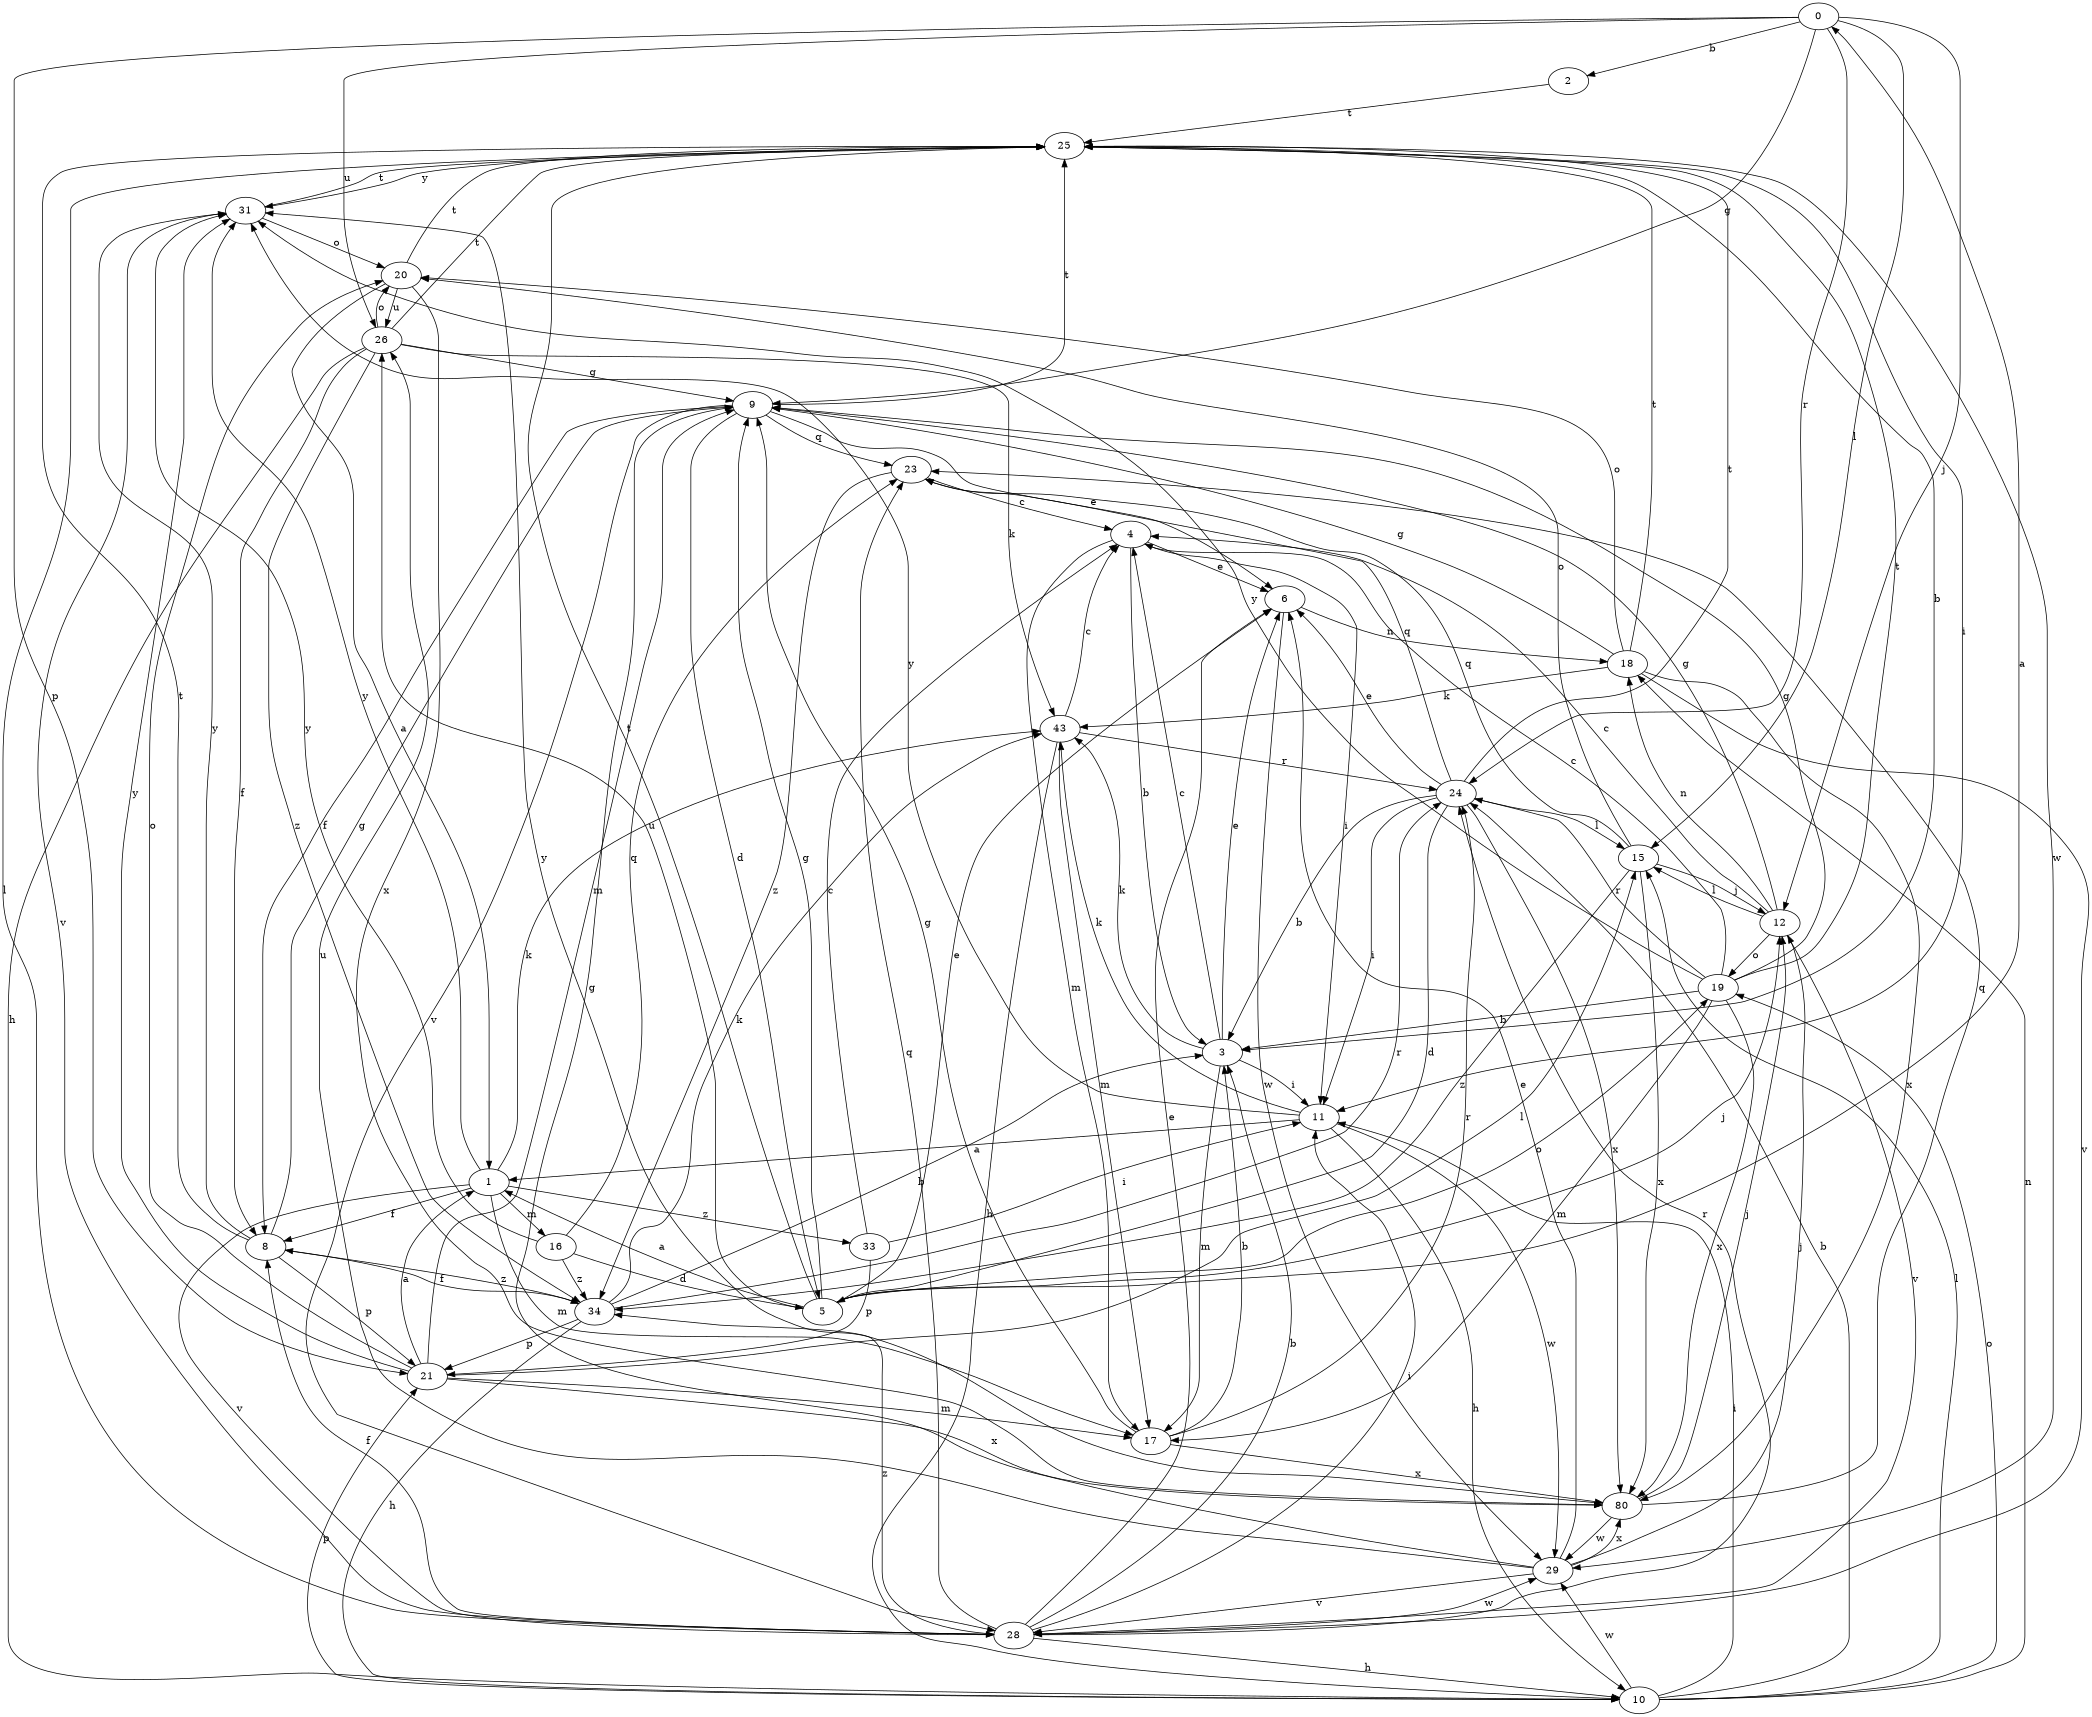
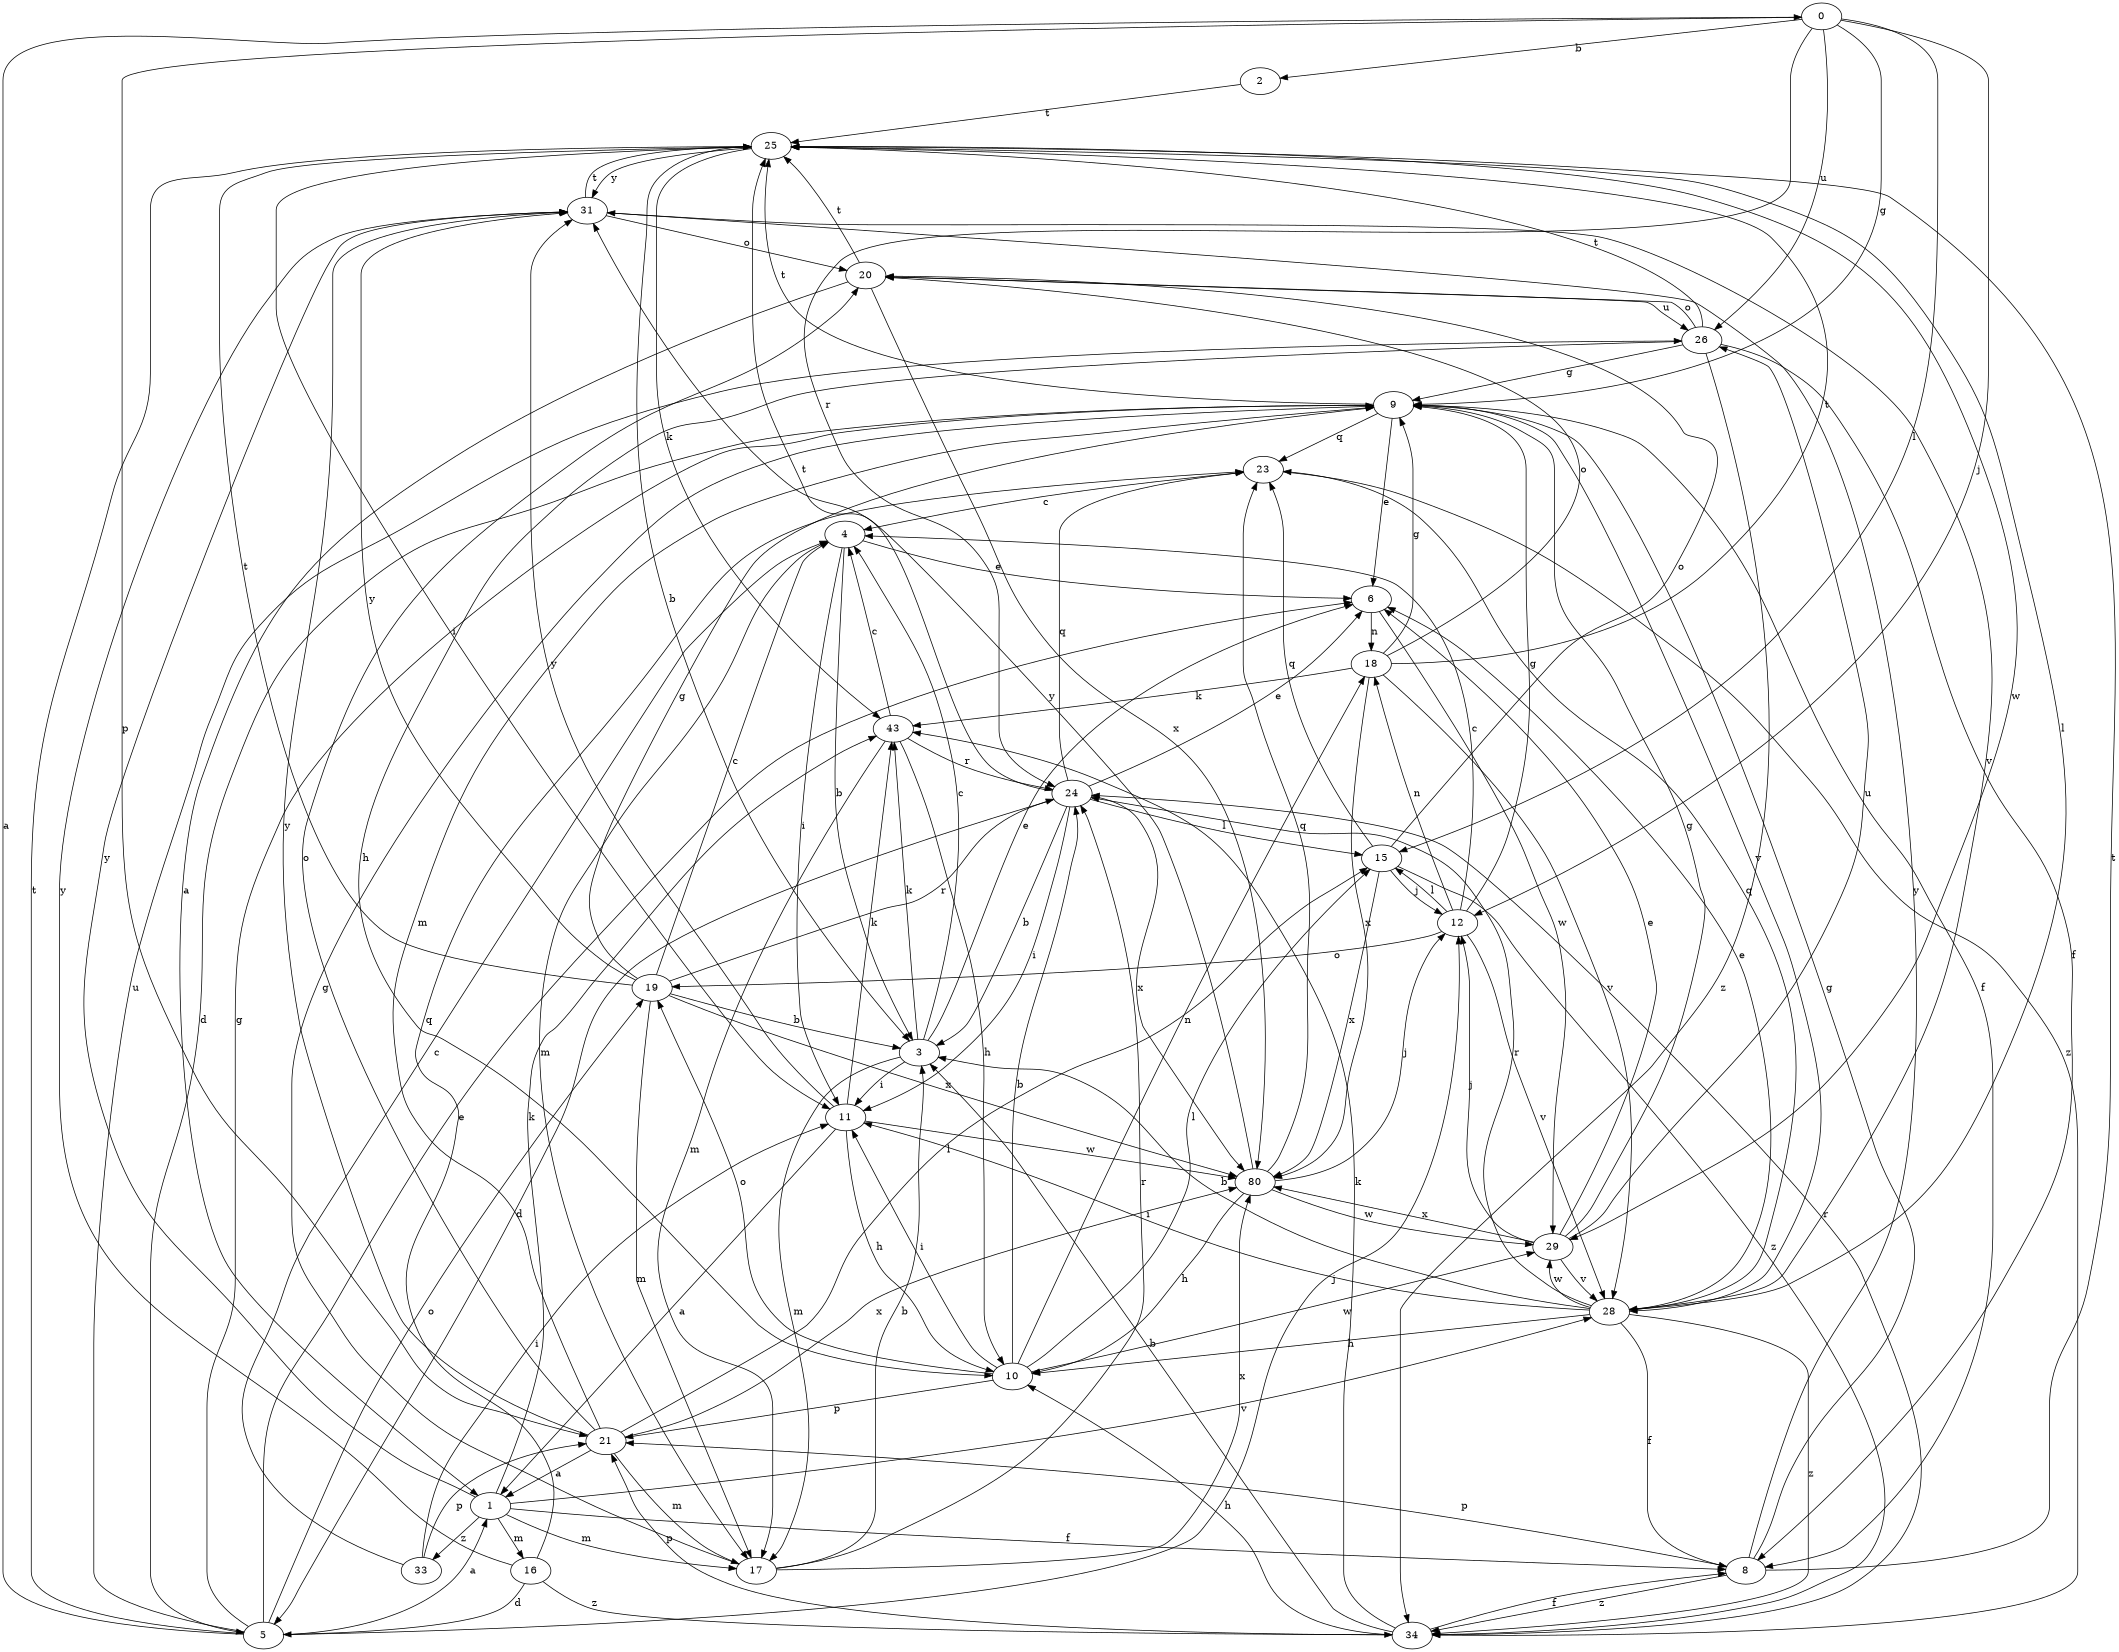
(865, 365) -> (666, 438)
(1529, 1290) -> (1047, 1149)
none -> (1158, 1303)
